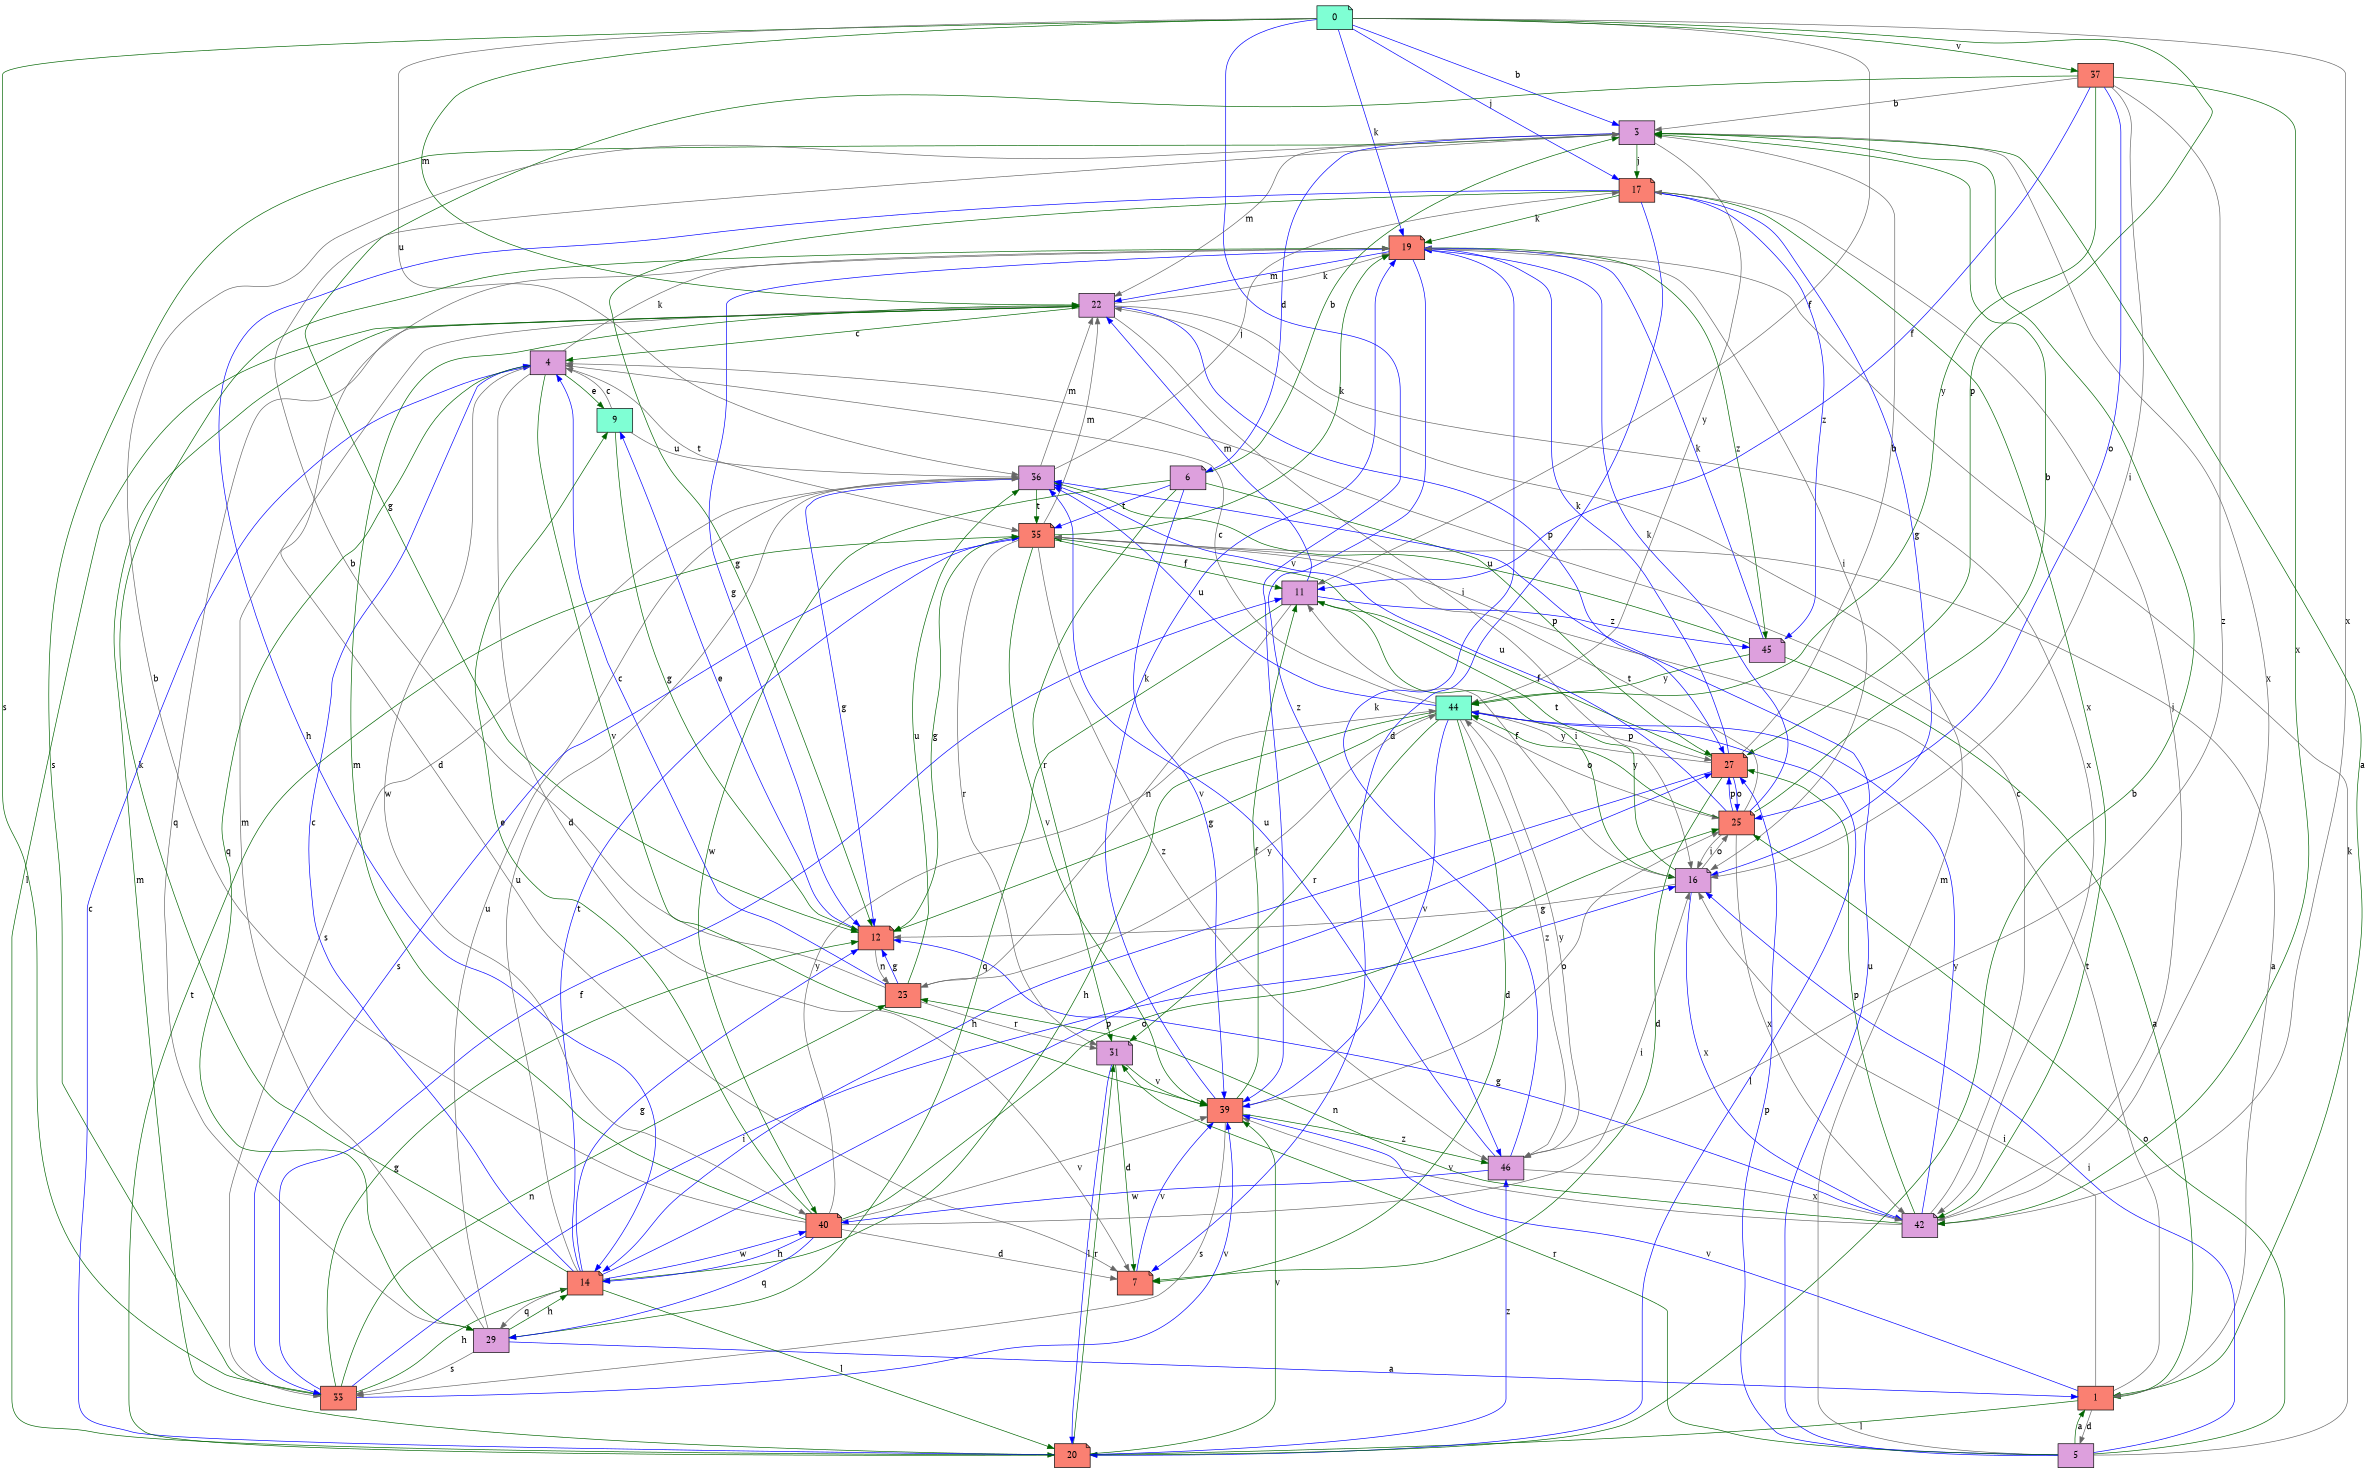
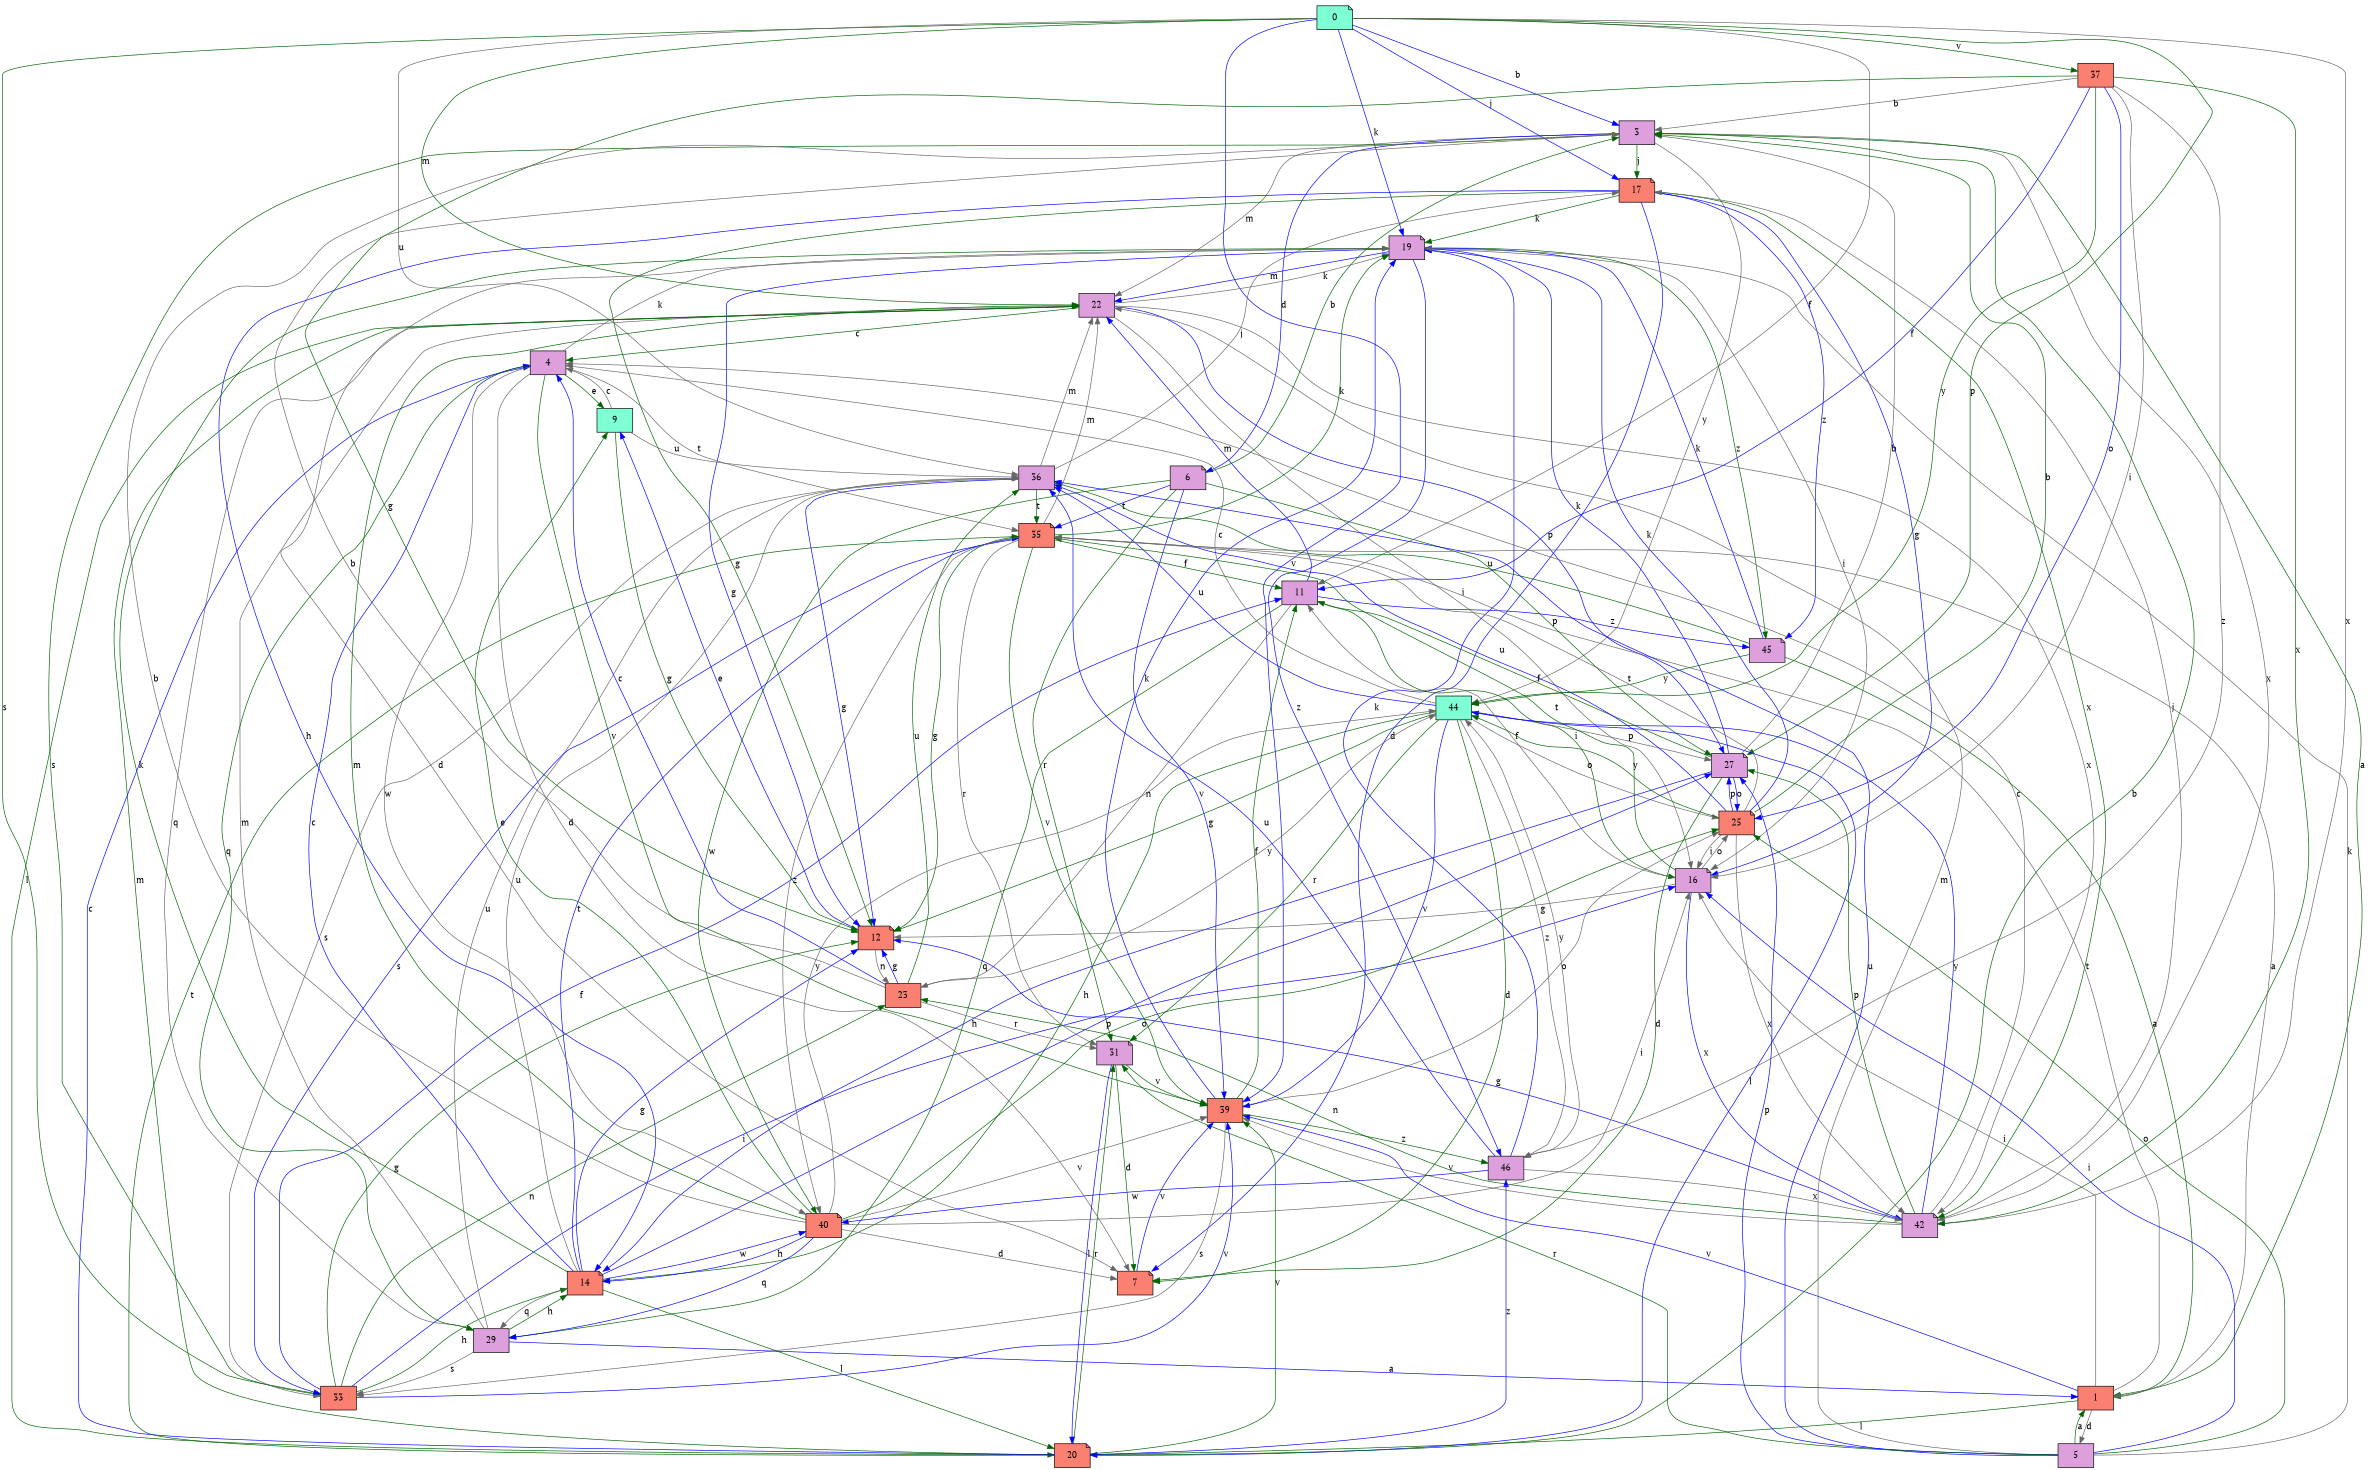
(1407, 248) -> (1407, 248)
(1592, 747) -> none
(1729, 765) -> (1729, 765)
(1191, 902) -> (803, 831)
